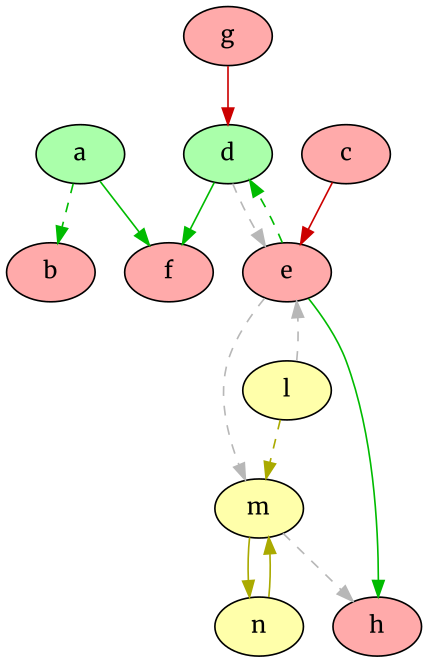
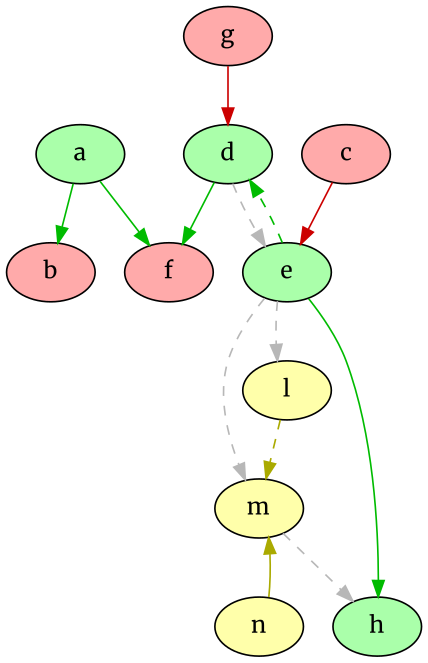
(68, 205) -> (68, 205)
(287, 272) -> (287, 272)
(298, 339) -> (276, 323)
(248, 559) -> none
(377, 627) -> (377, 627)
